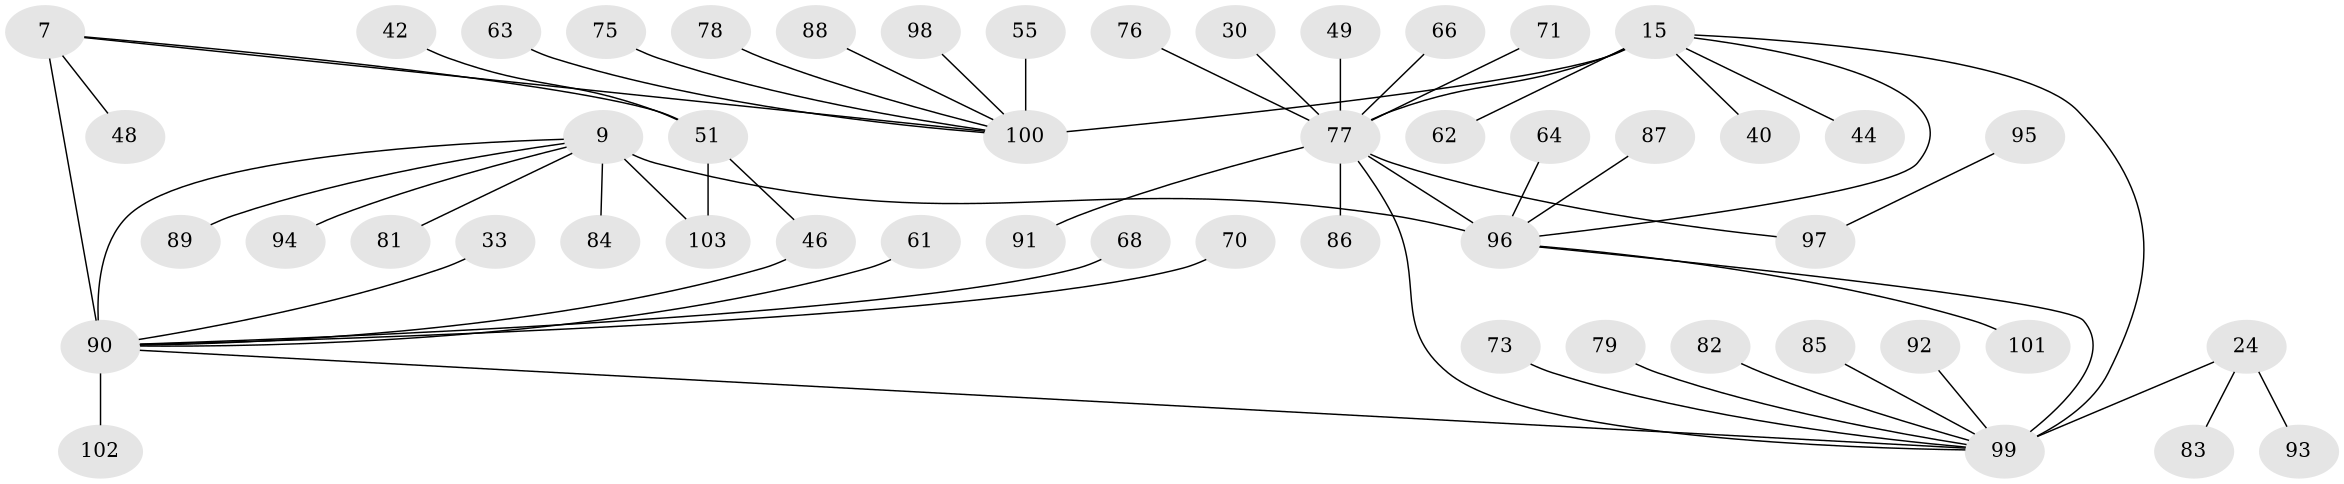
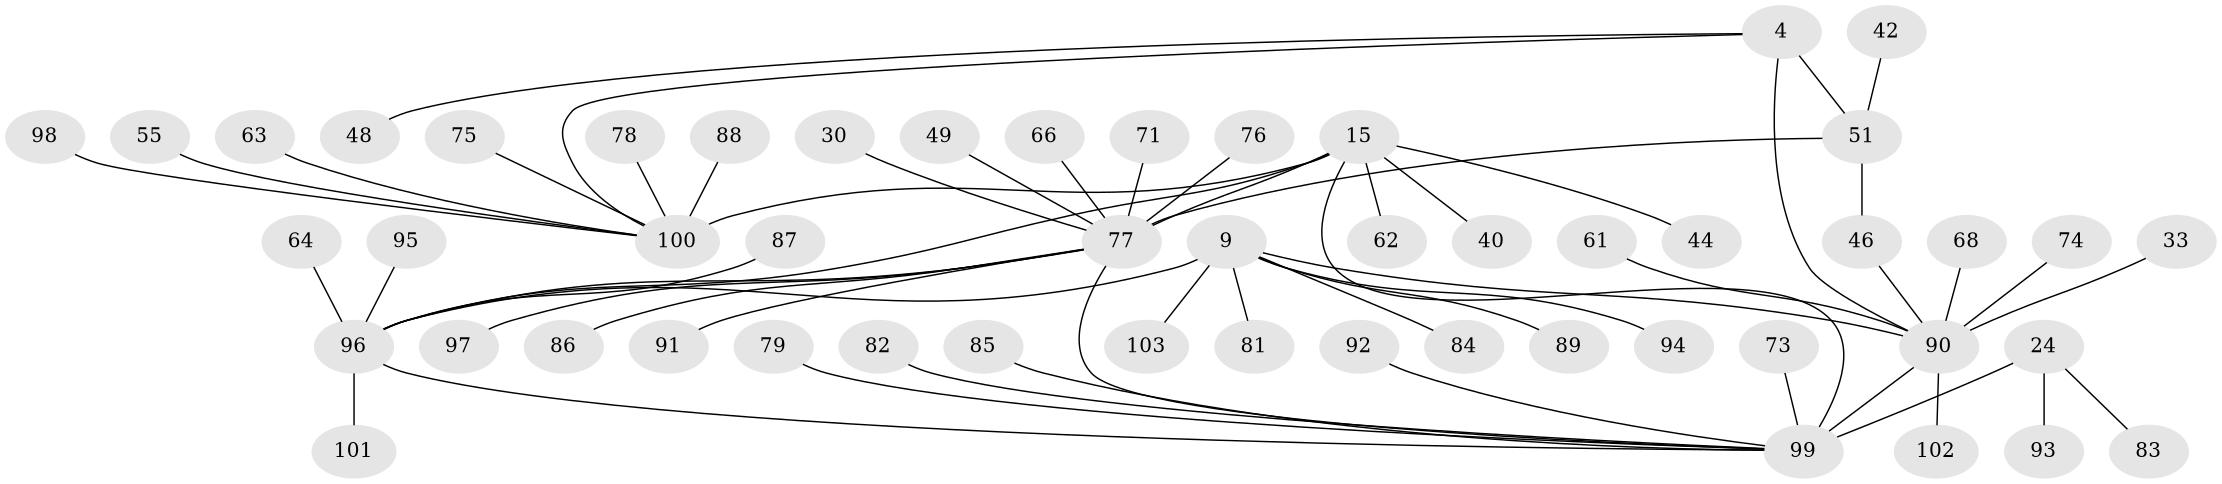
(45, 32) -> (1782, 32)
(1920, 189) -> (380, 294)
(708, 190) -> (1501, 157)
(1235, 242) -> (2072, 242)
